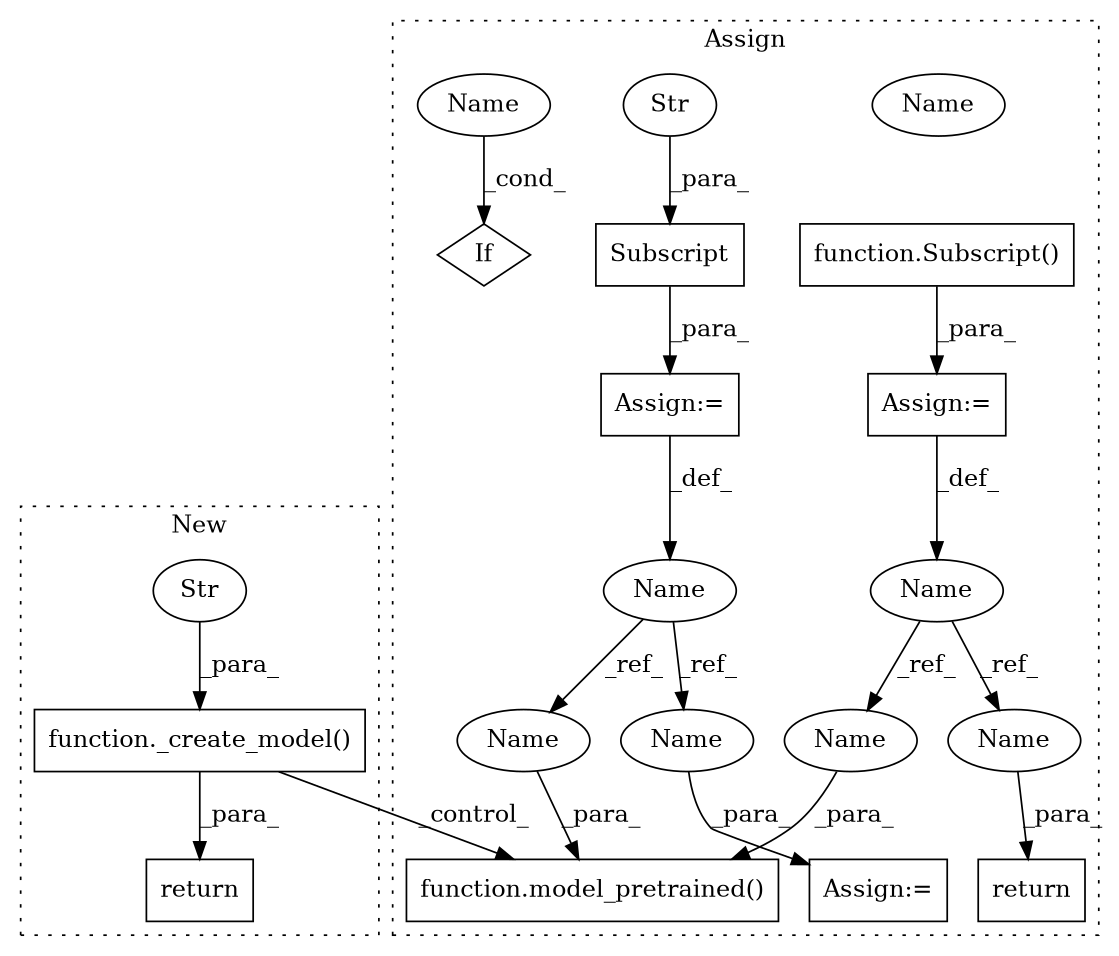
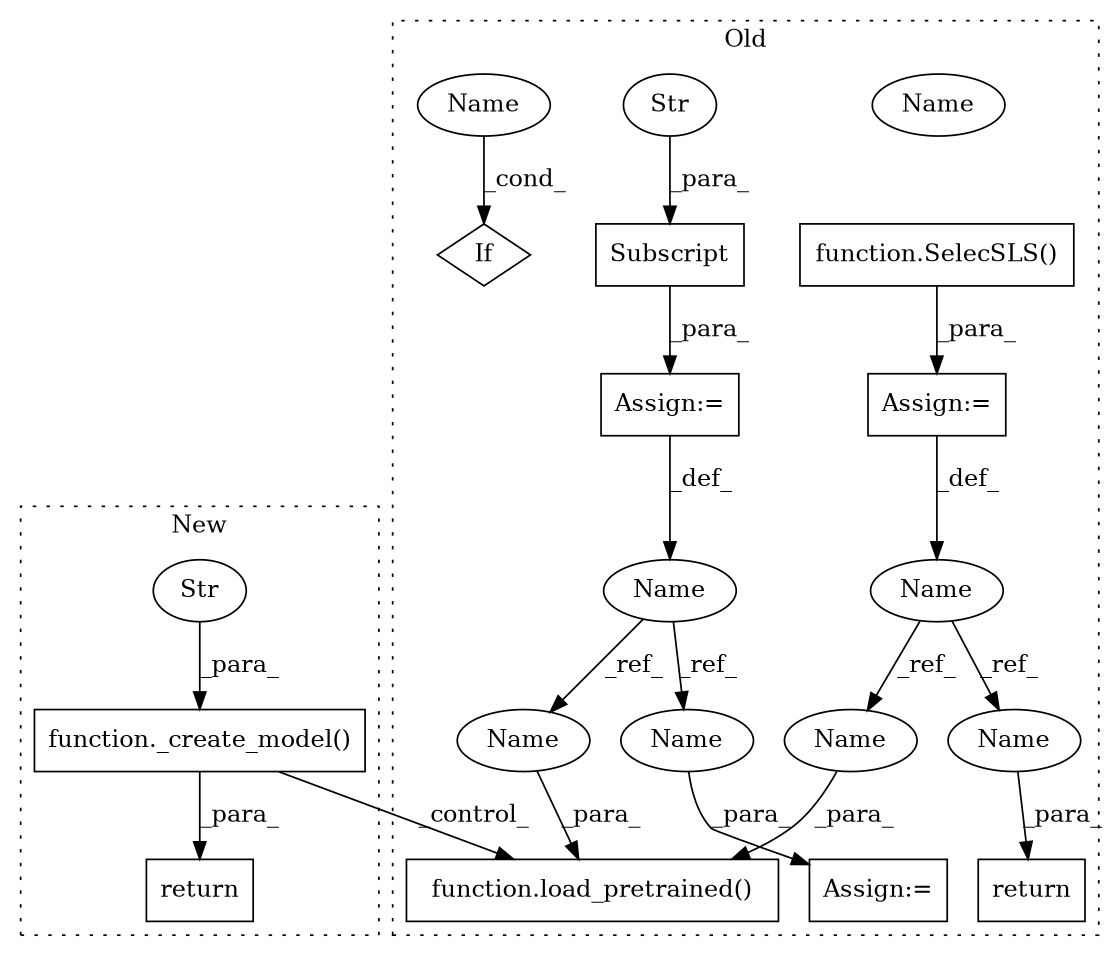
(746, 40) -> (746, 40)
(937, 255) -> (937, 255)
(592, 890) -> (592, 890)
